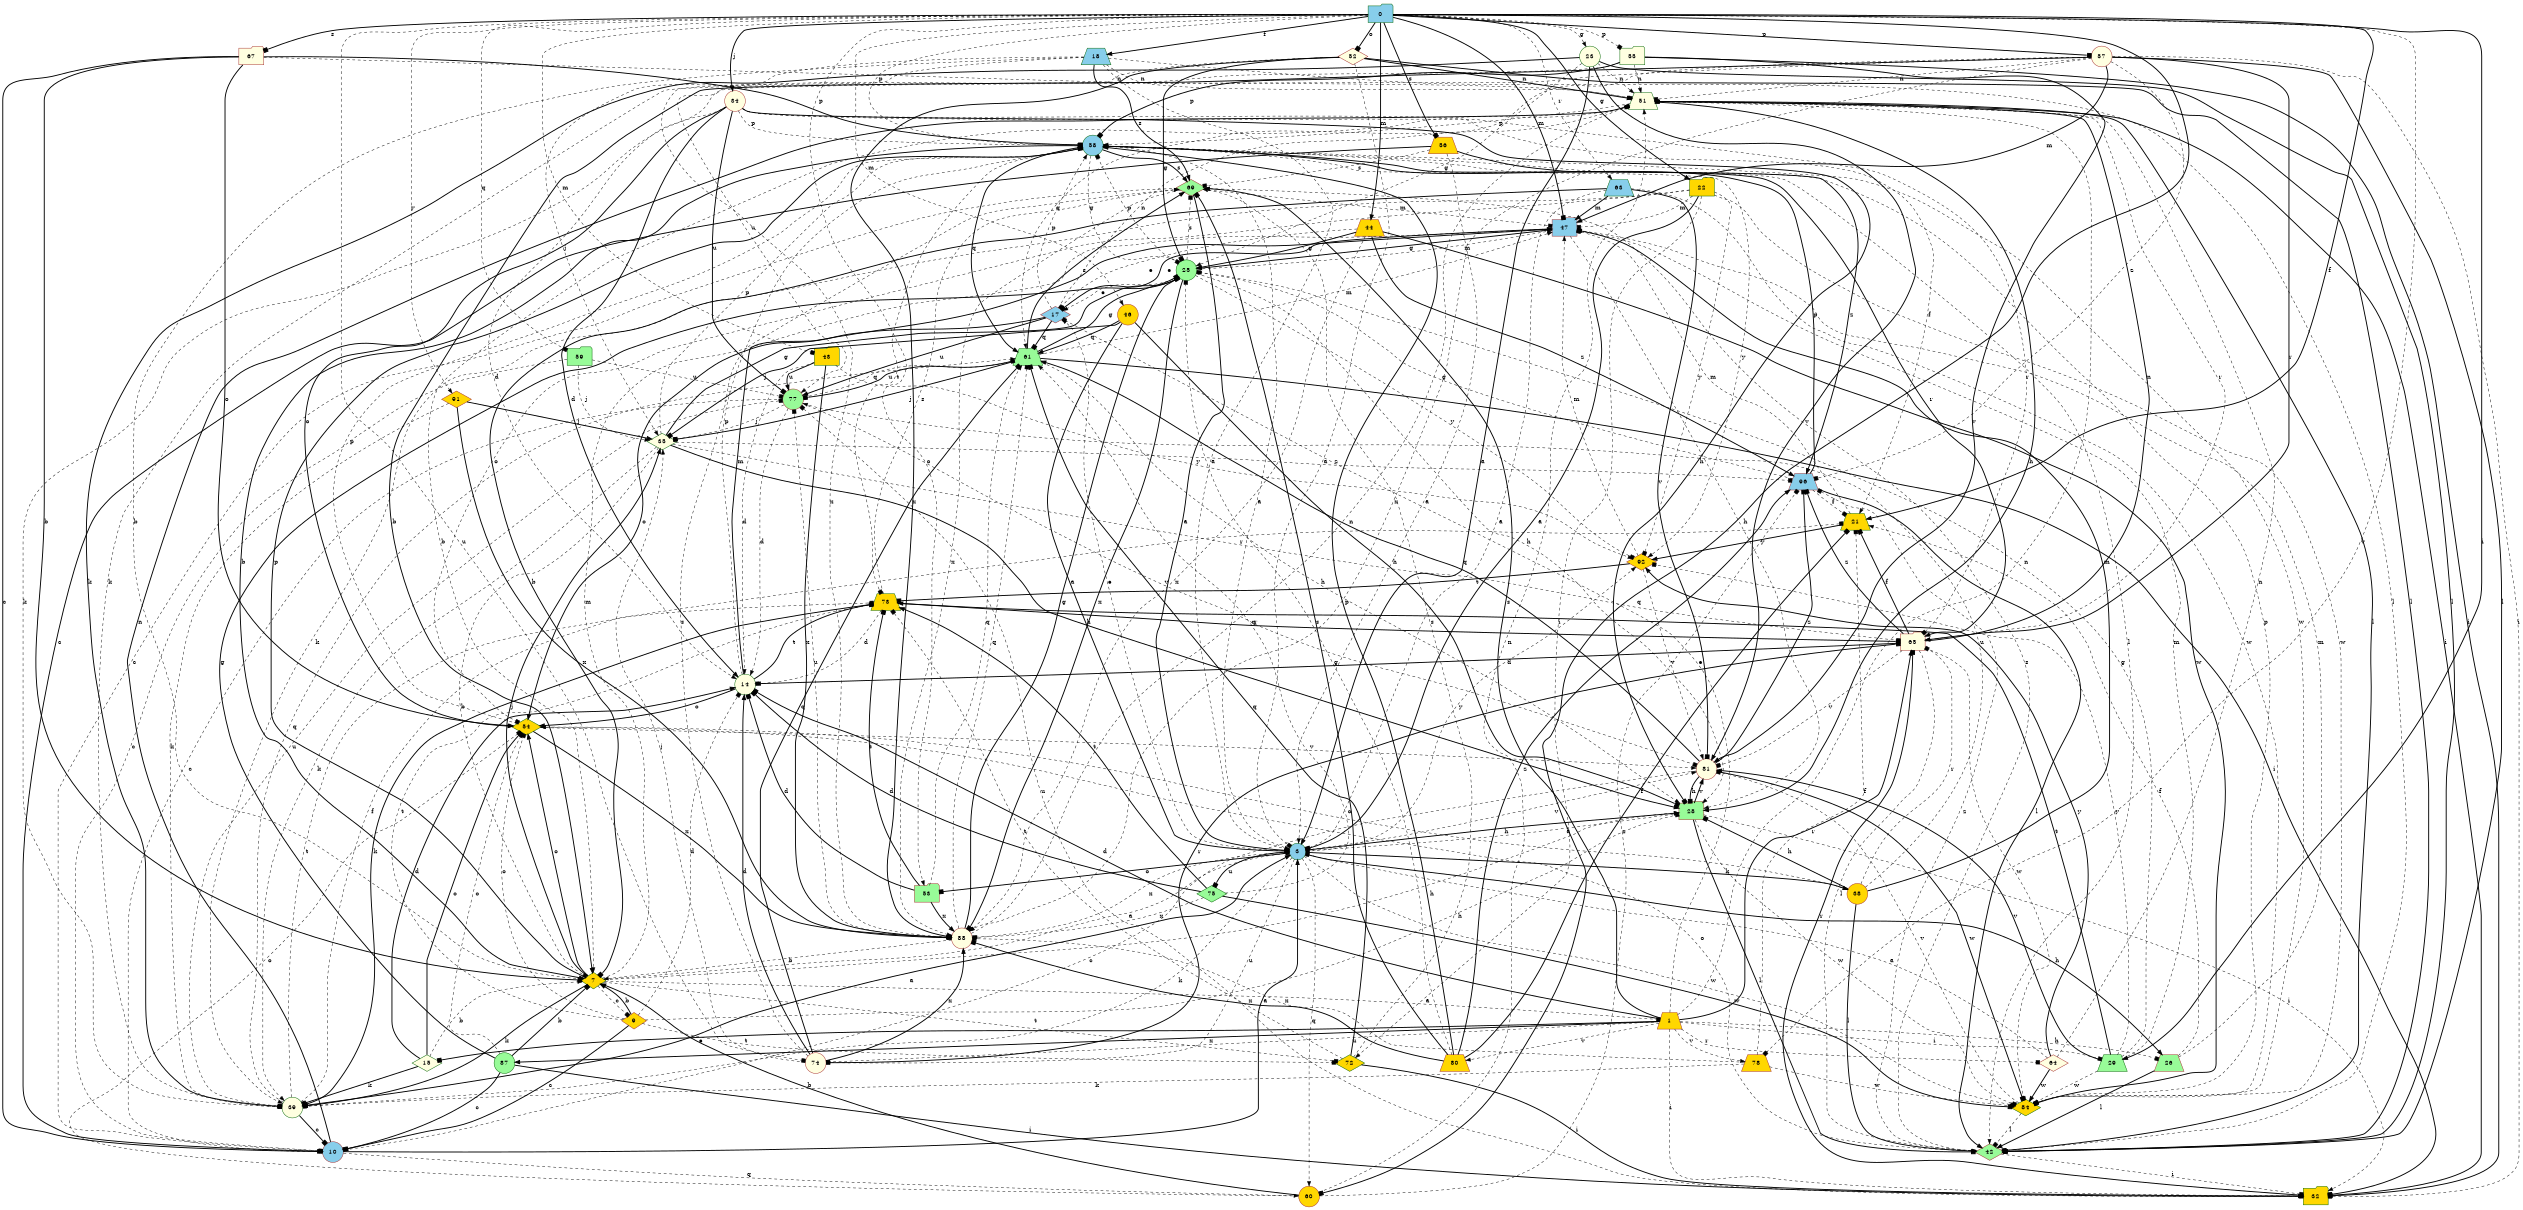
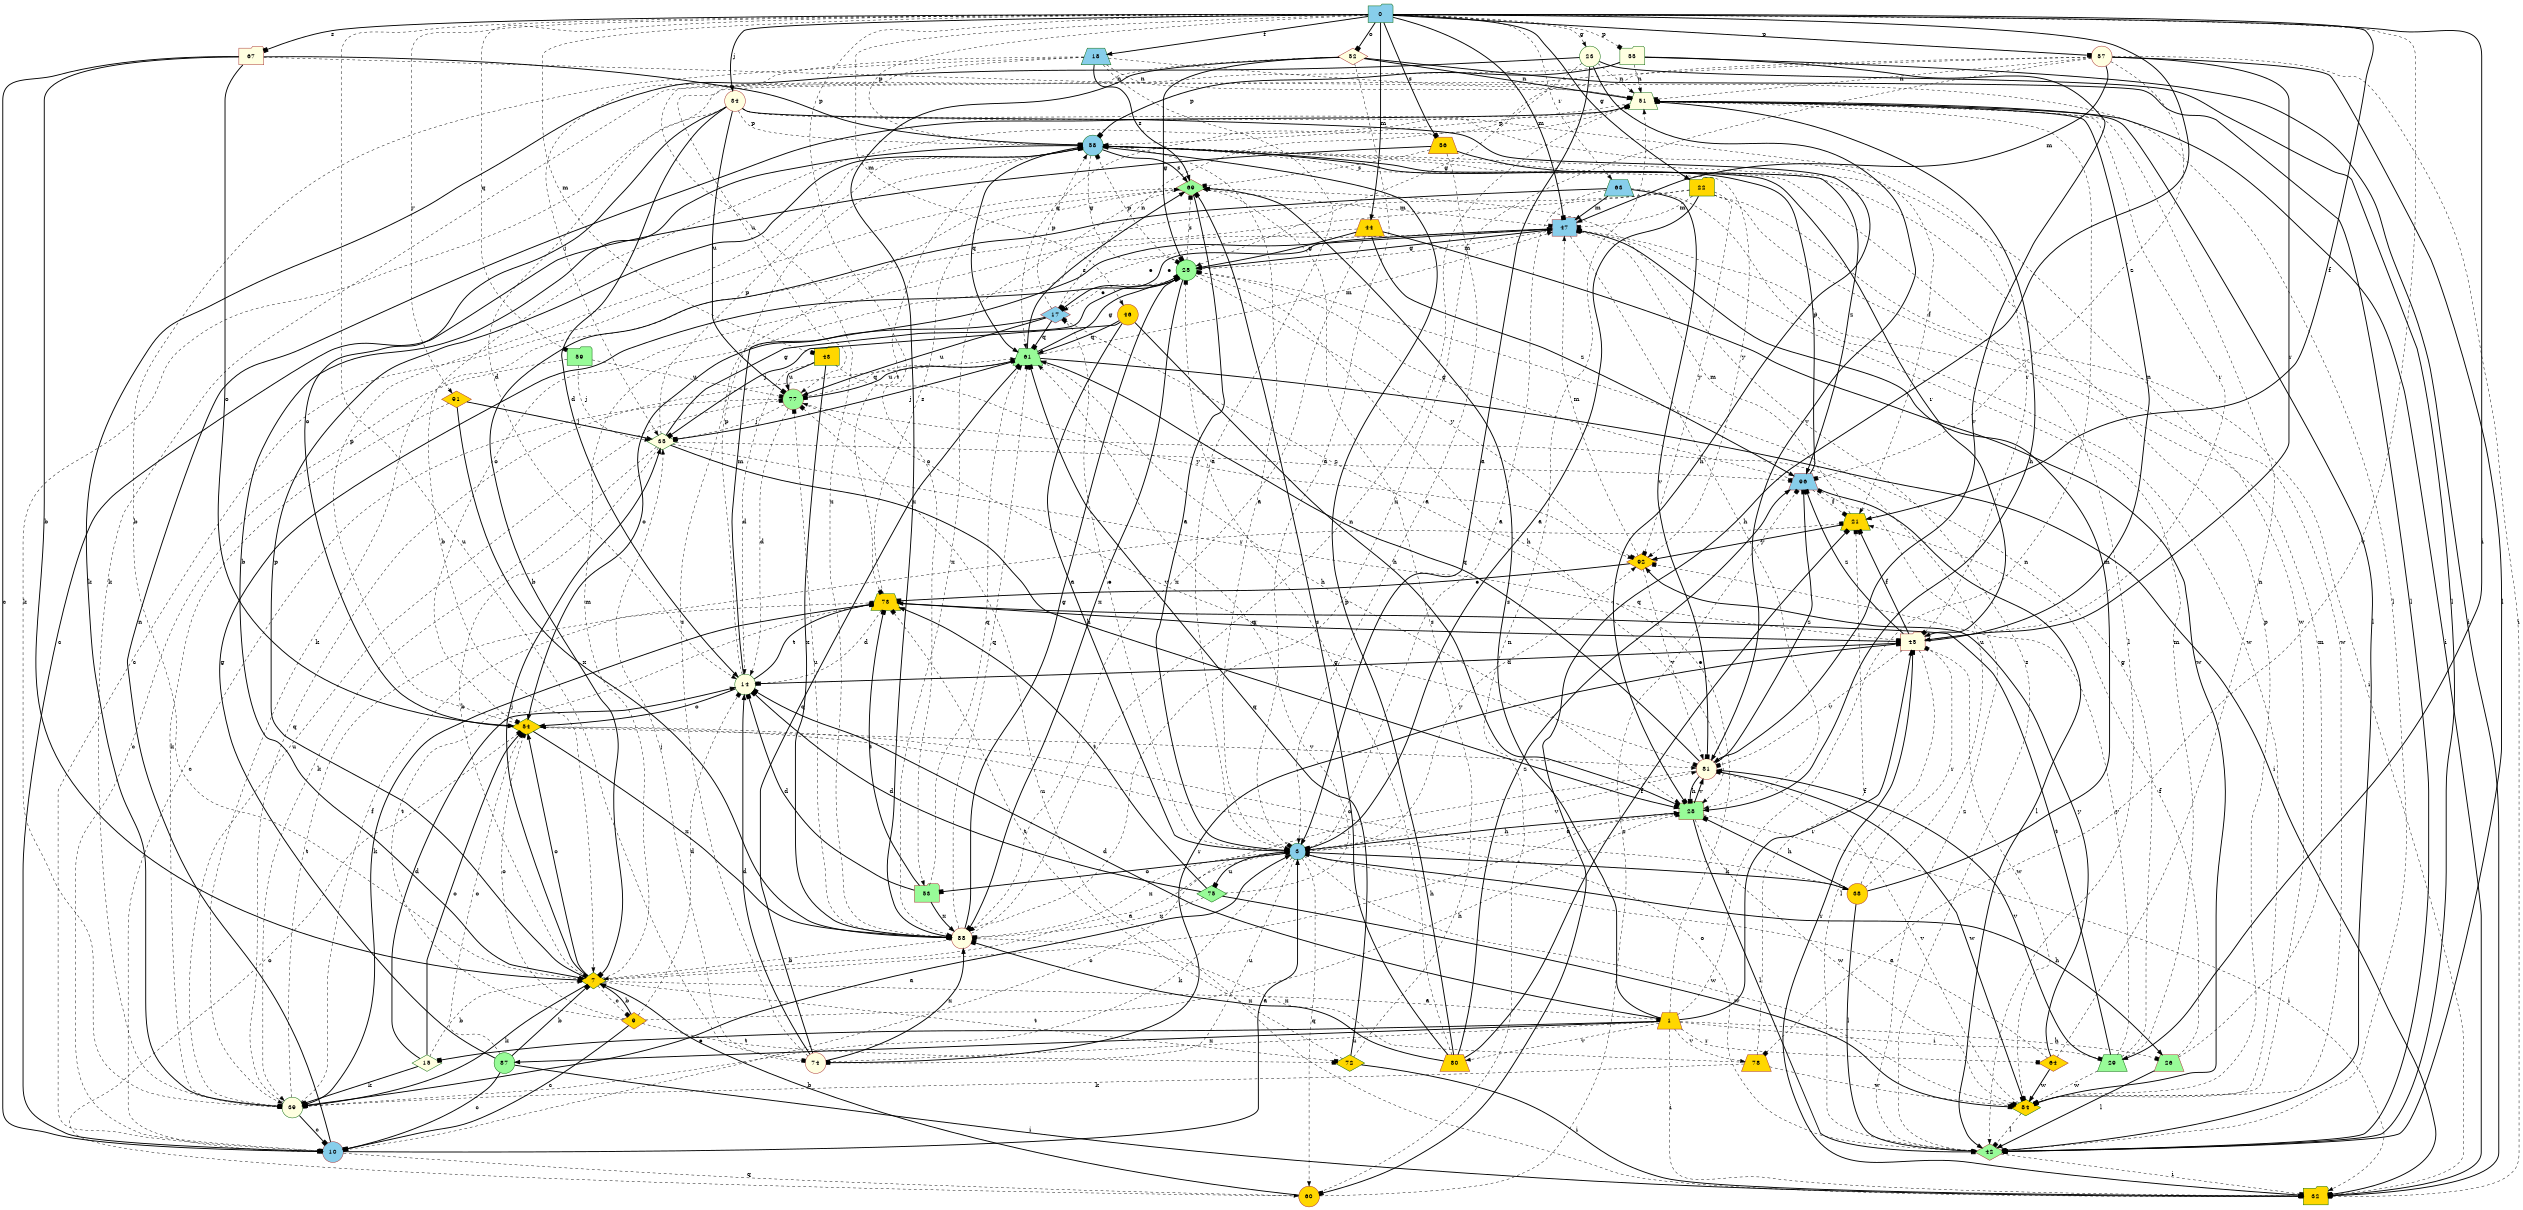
(675, 105) -> none
(1478, 582) -> (1478, 582)
(1913, 642) -> (1913, 642)
(1557, 650) -> (2329, 565)
(2053, 1063) -> (2053, 1063)
